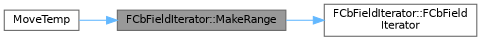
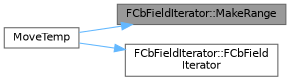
(300, 20) -> (97, 46)
